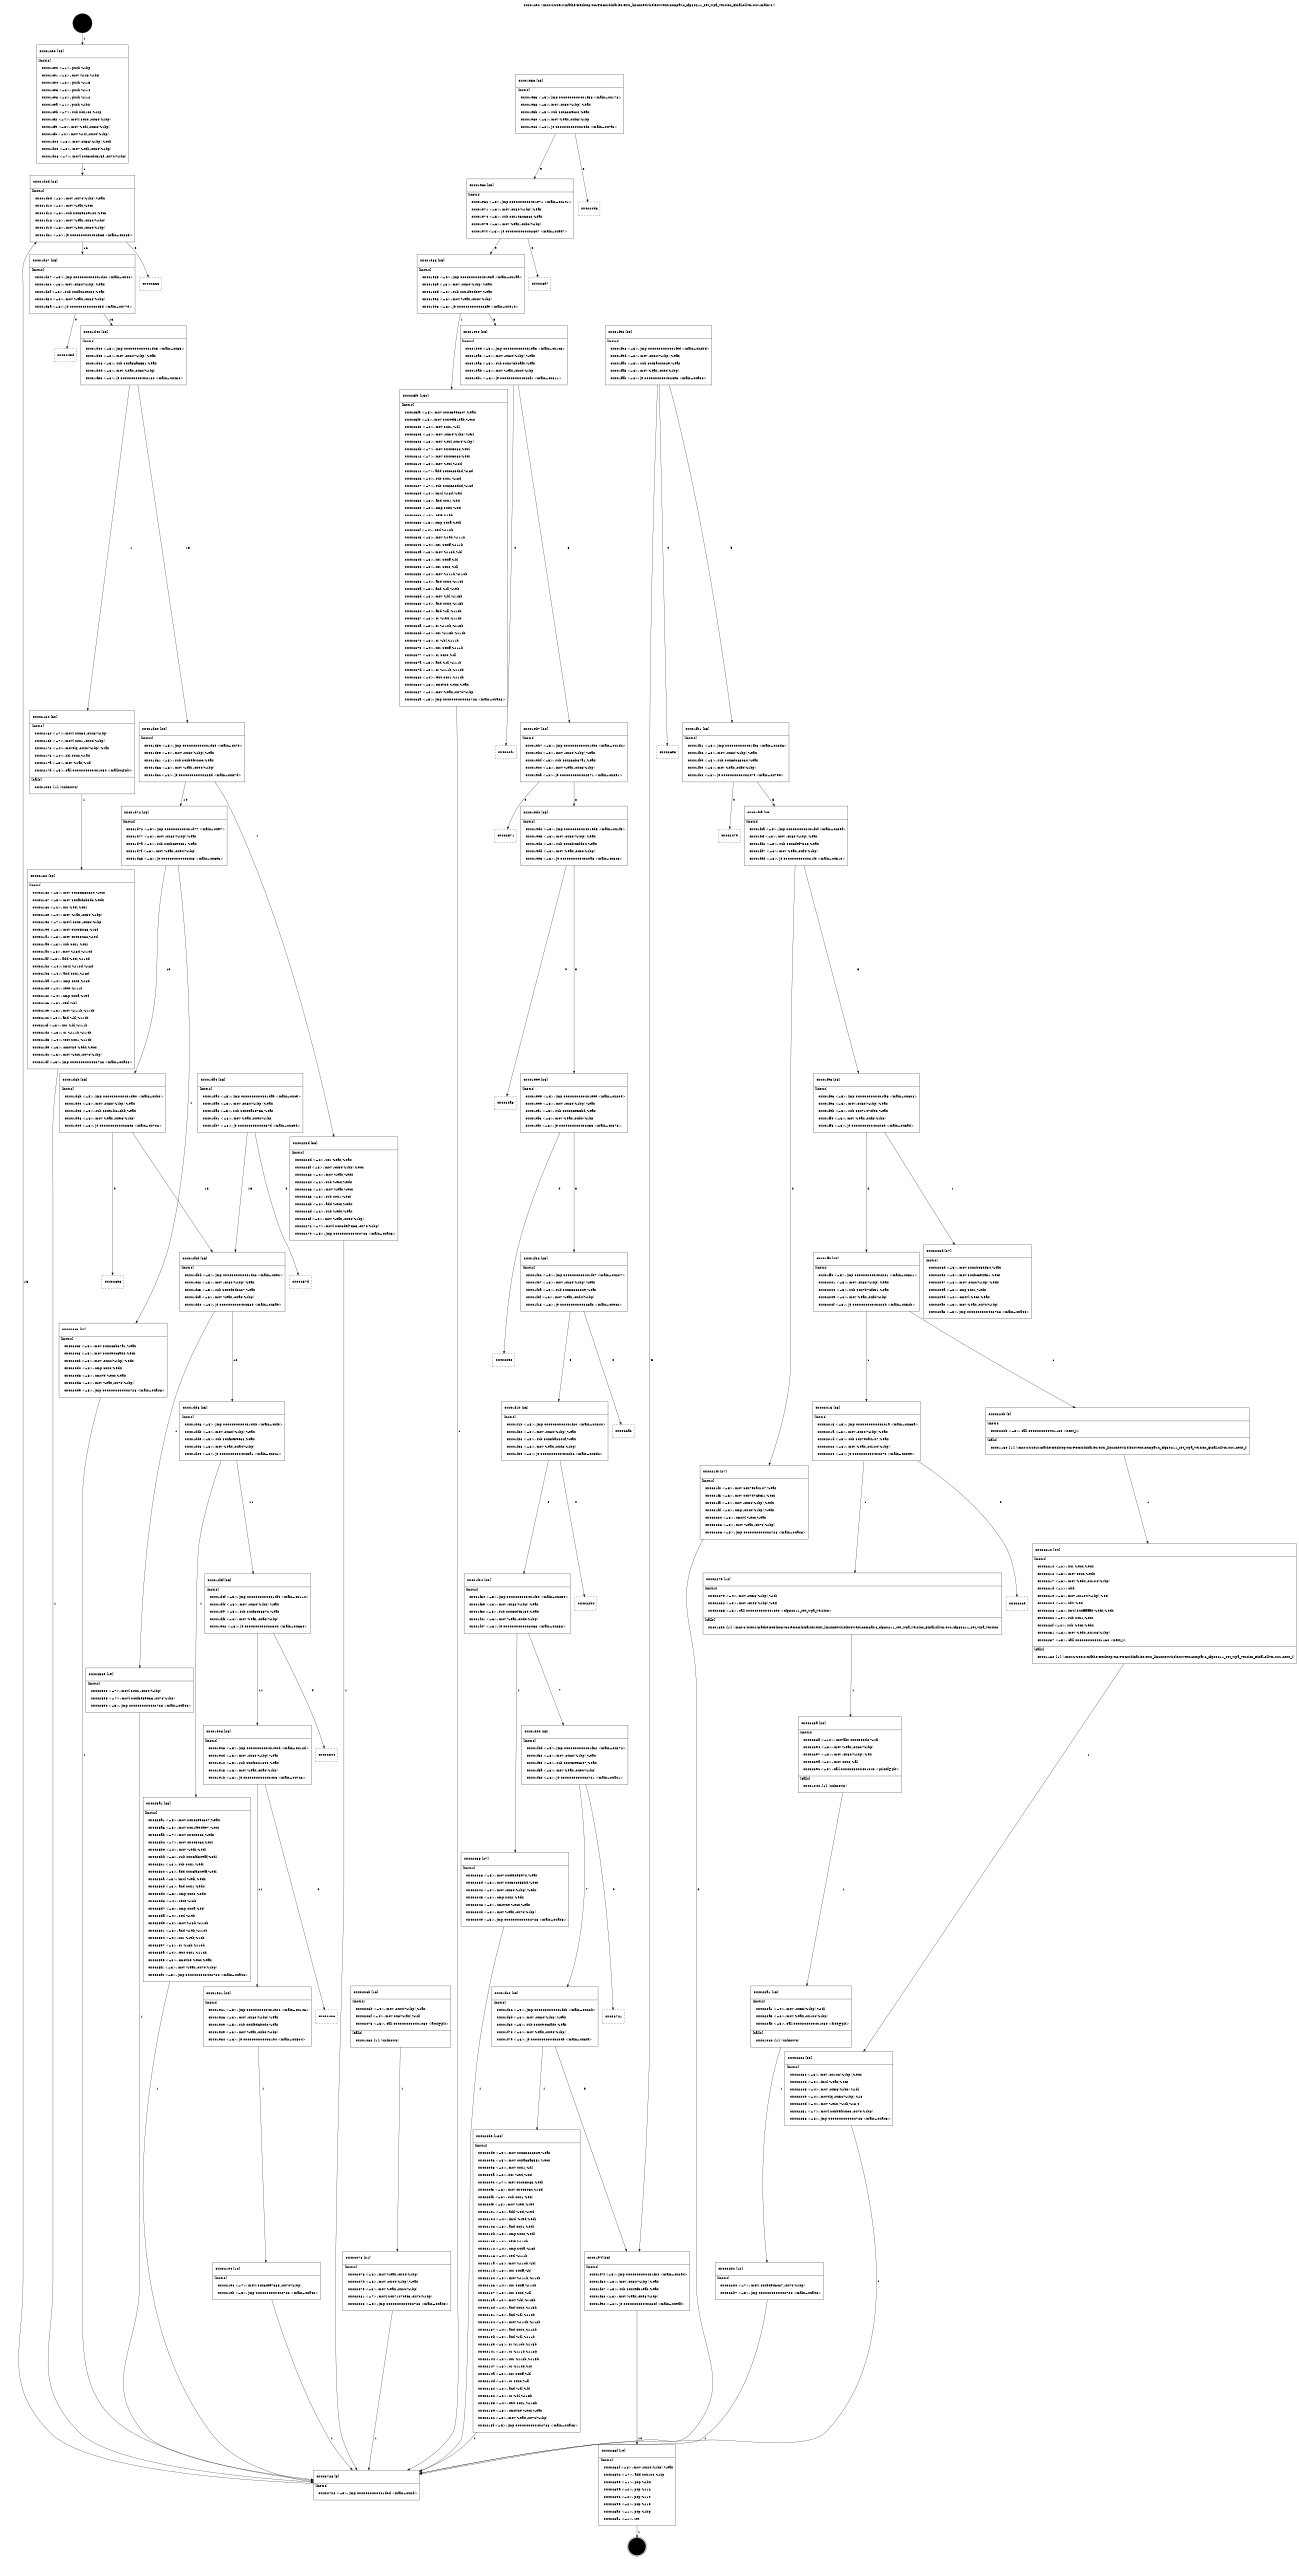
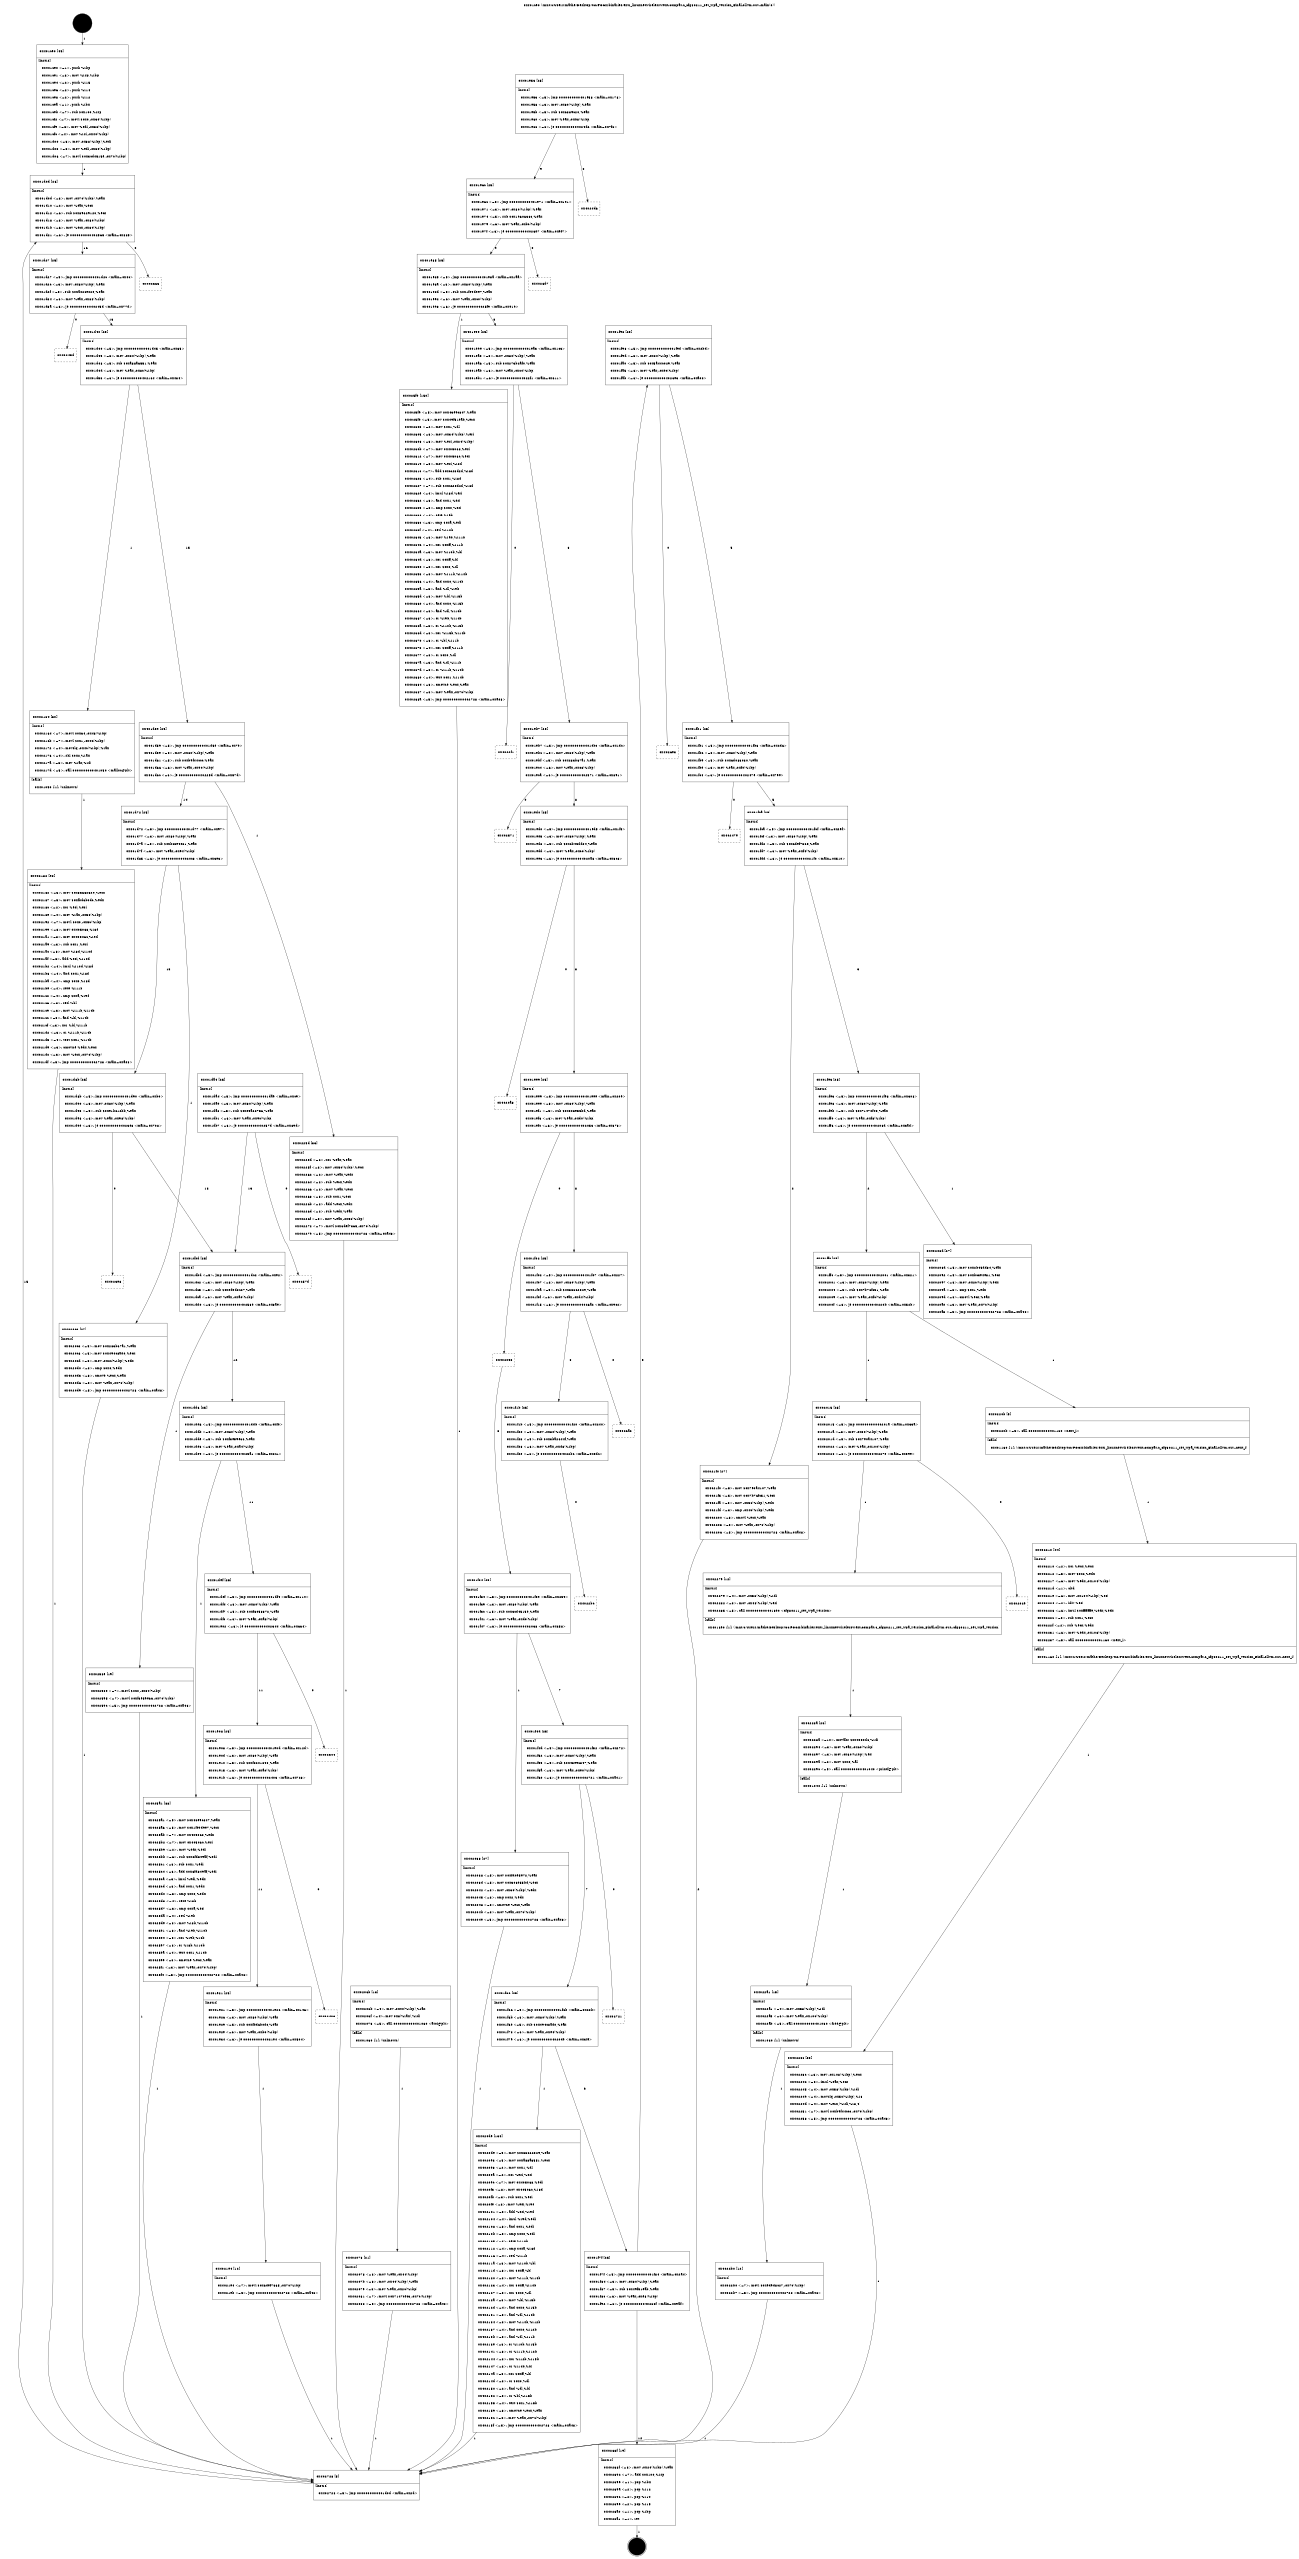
(650, 1317) -> (641, 1319)
(536, 1516) -> (496, 1469)
